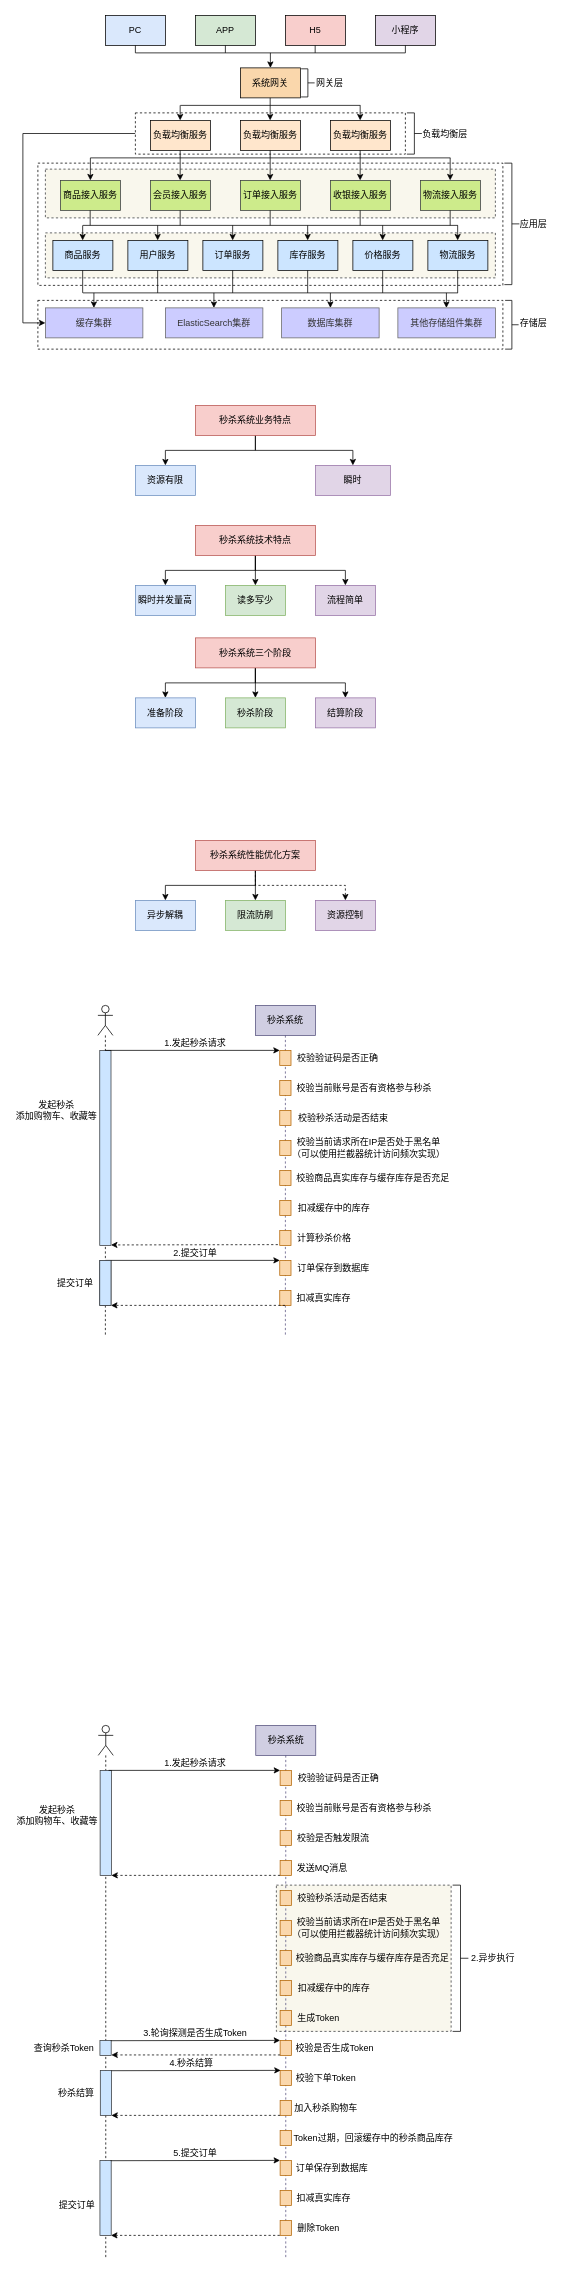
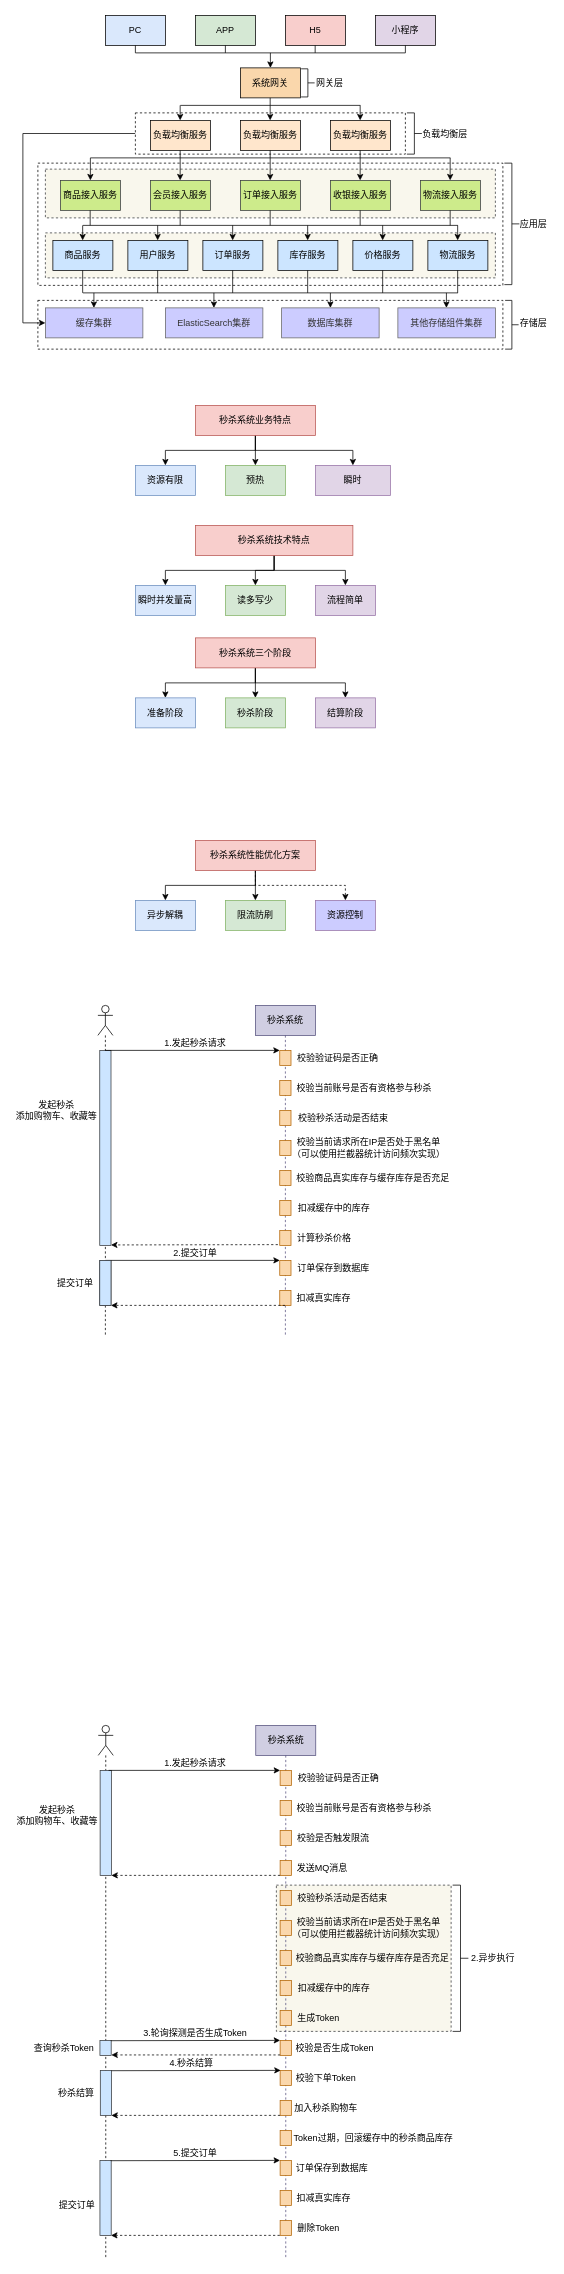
none -> (255, 456)
none -> (255, 480)
(255, 540) -> (274, 540)
(345, 915) -> (345, 915)
